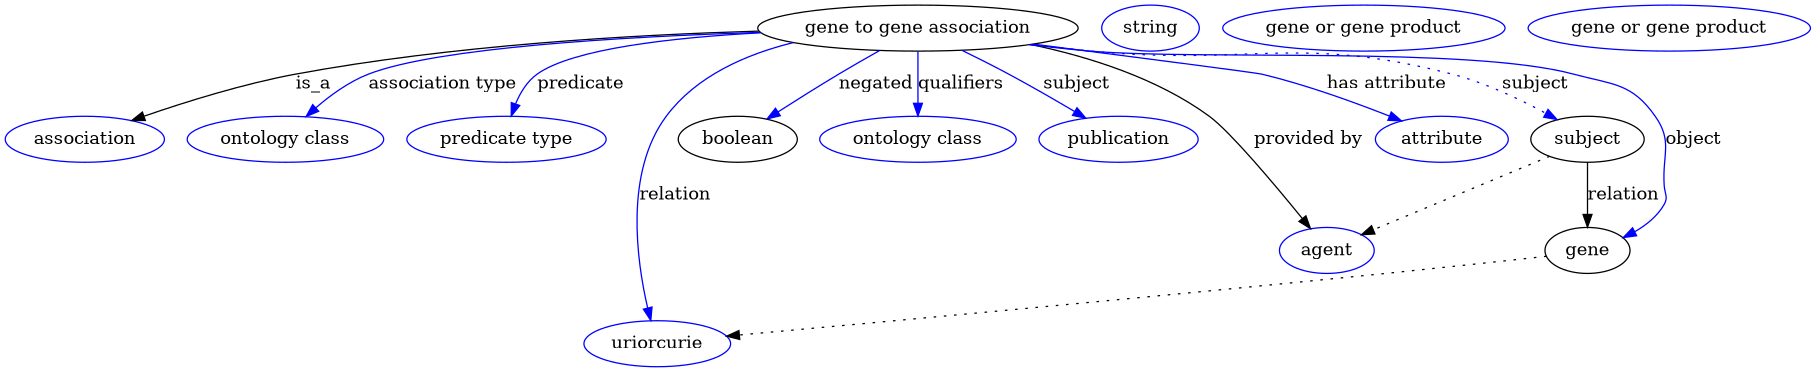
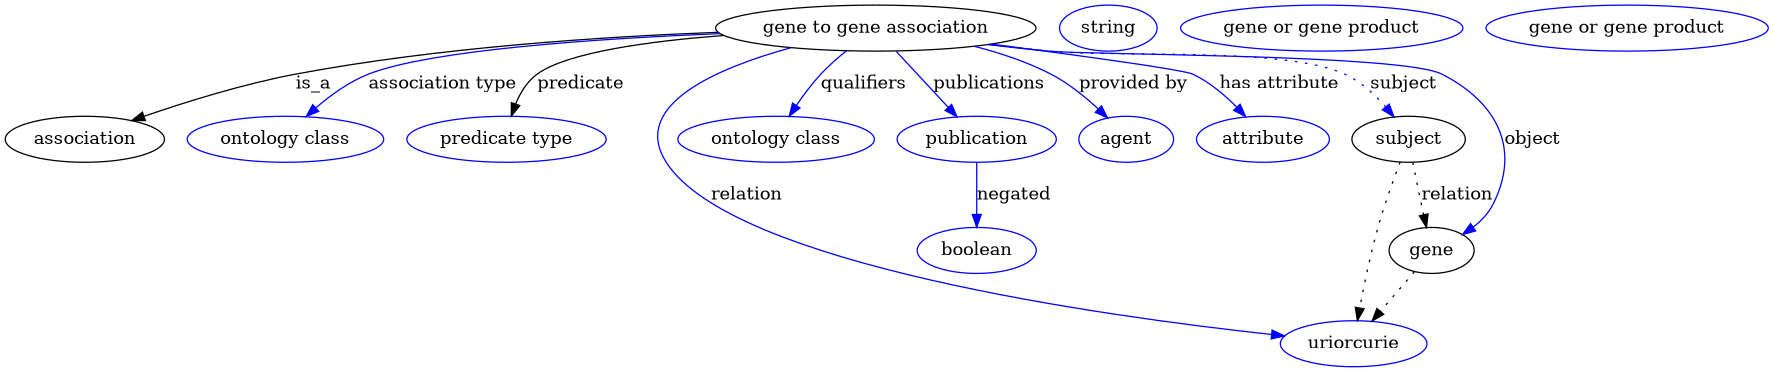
(622, 47) -> (610, 50)
(828, 80) -> (977, 188)
(1076, 84) -> (989, 84)
(1186, 101) -> (1041, 69)
(85, 139) -> (85, 139)
(738, 139) -> (977, 250)
(1588, 188) -> (1418, 189)
(1462, 193) -> (1376, 234)
